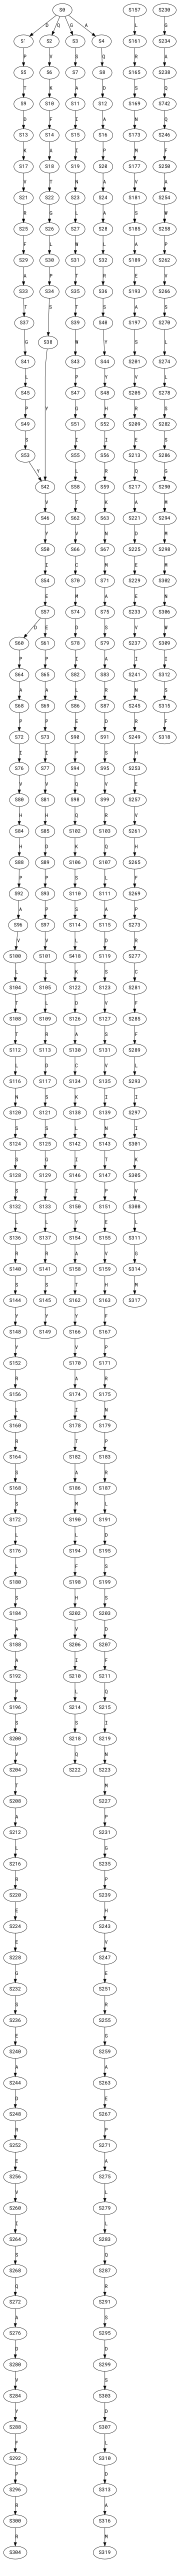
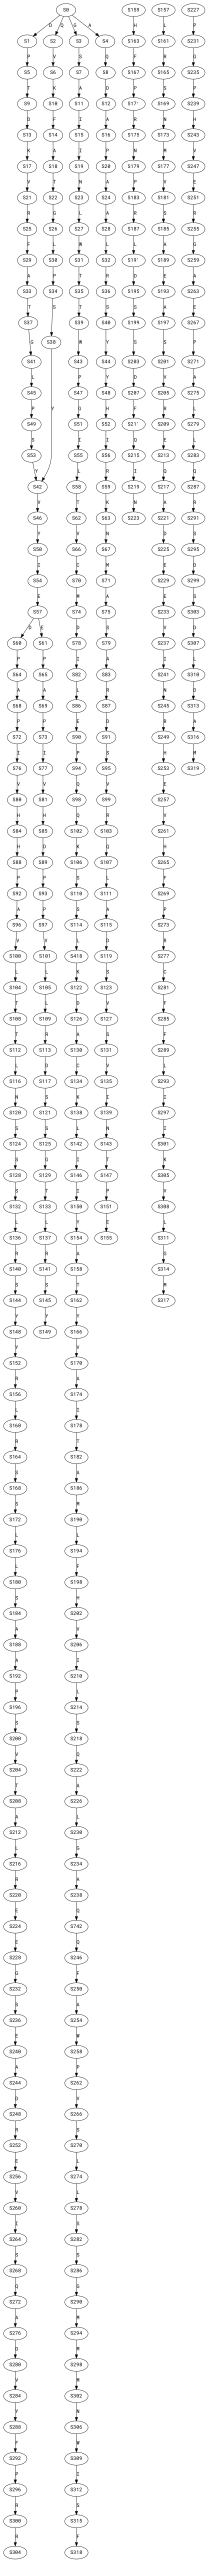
(105, 1252) -> none
(105, 1784) -> none
none -> (76, 1801)
